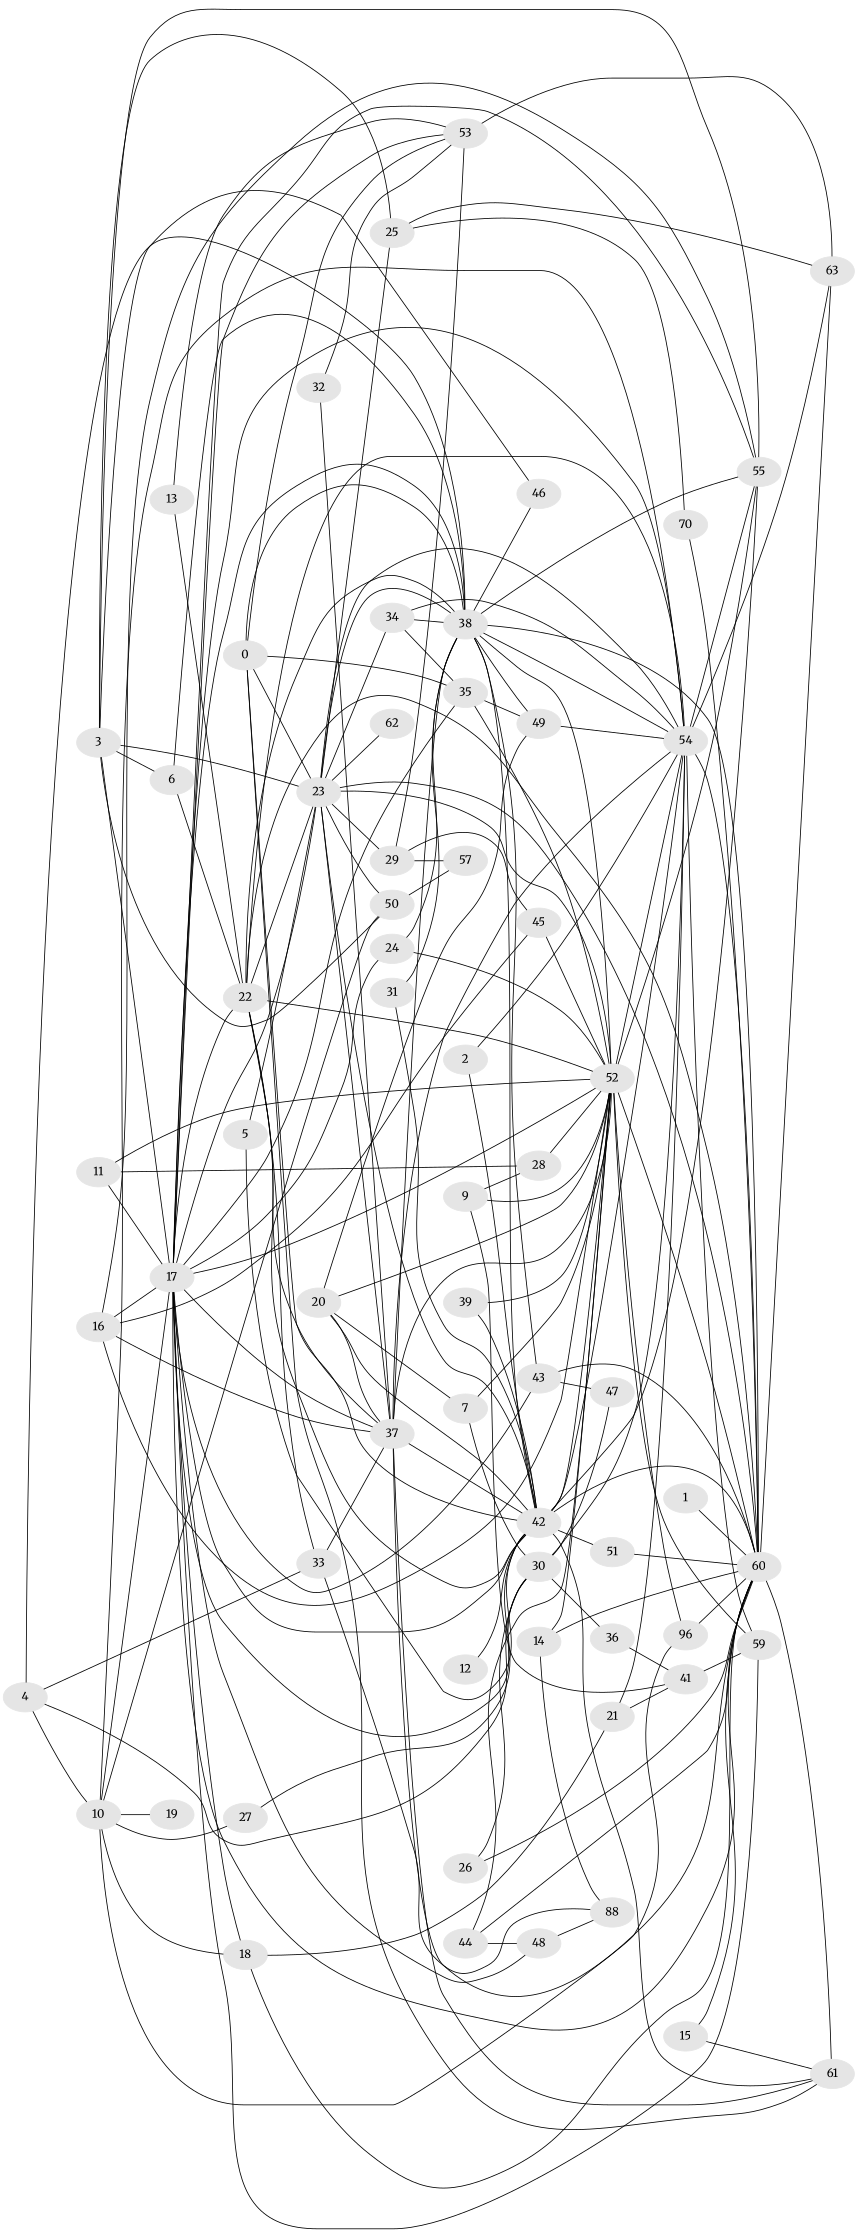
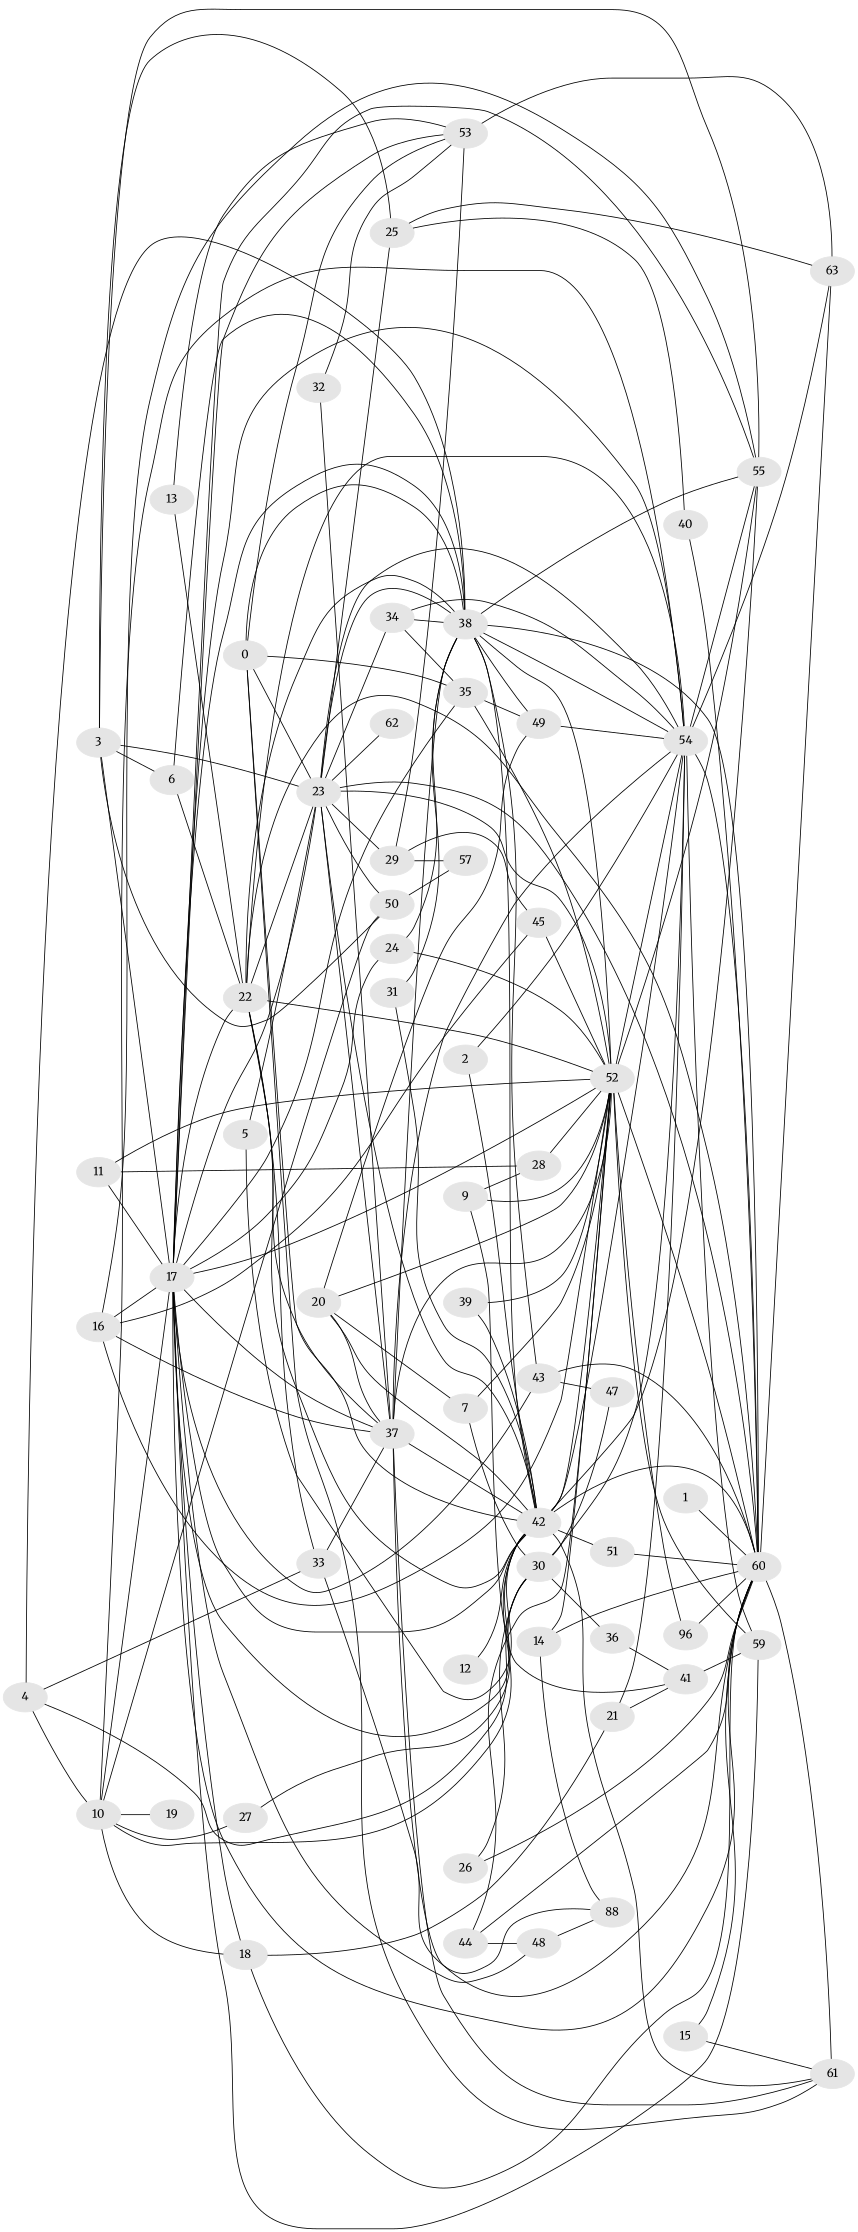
(539, 494) -> none
(686, 525) -> (686, 525)
(439, 2078) -> (421, 1811)
